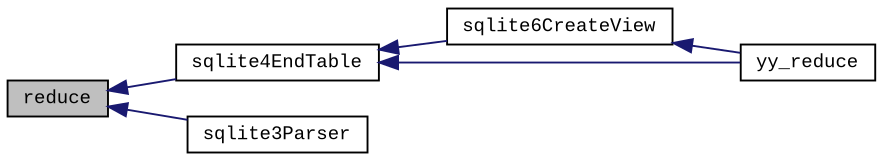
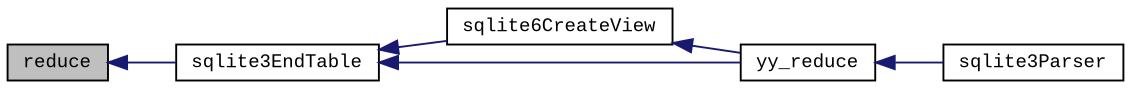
(278, 63) -> (278, 63)
(157, 115) -> (919, 63)
